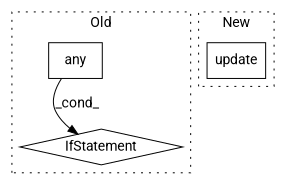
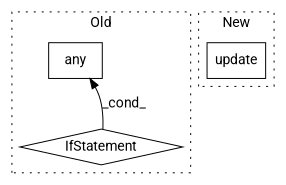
(54, 106) -> (102, 108)
